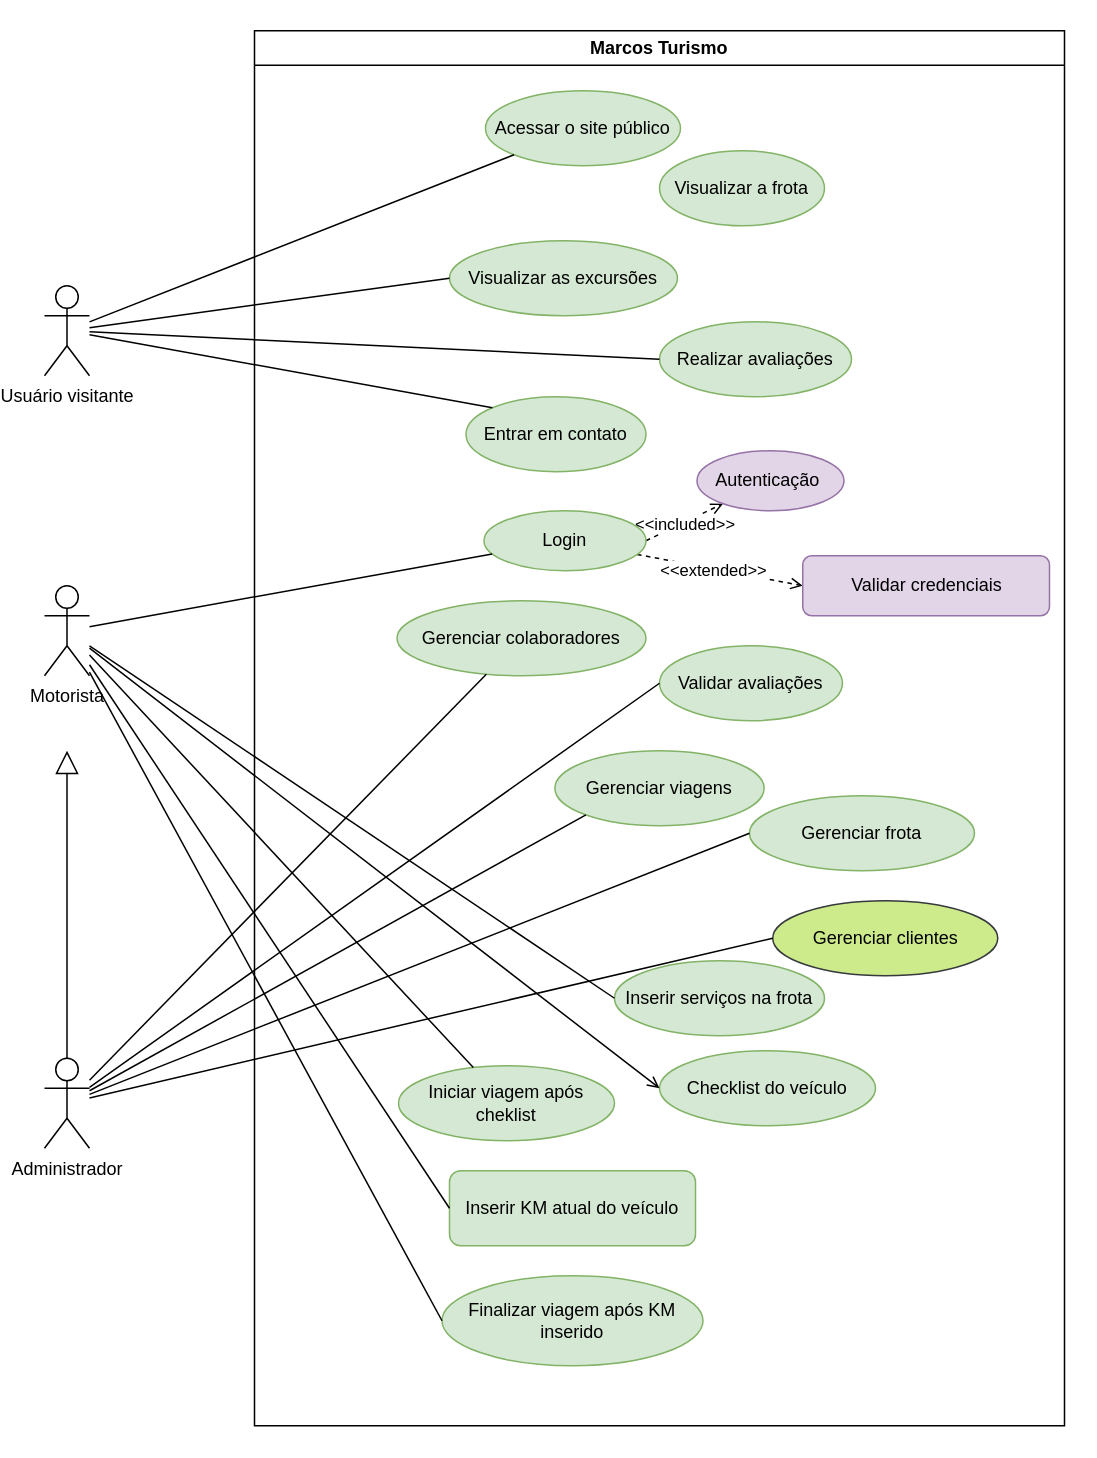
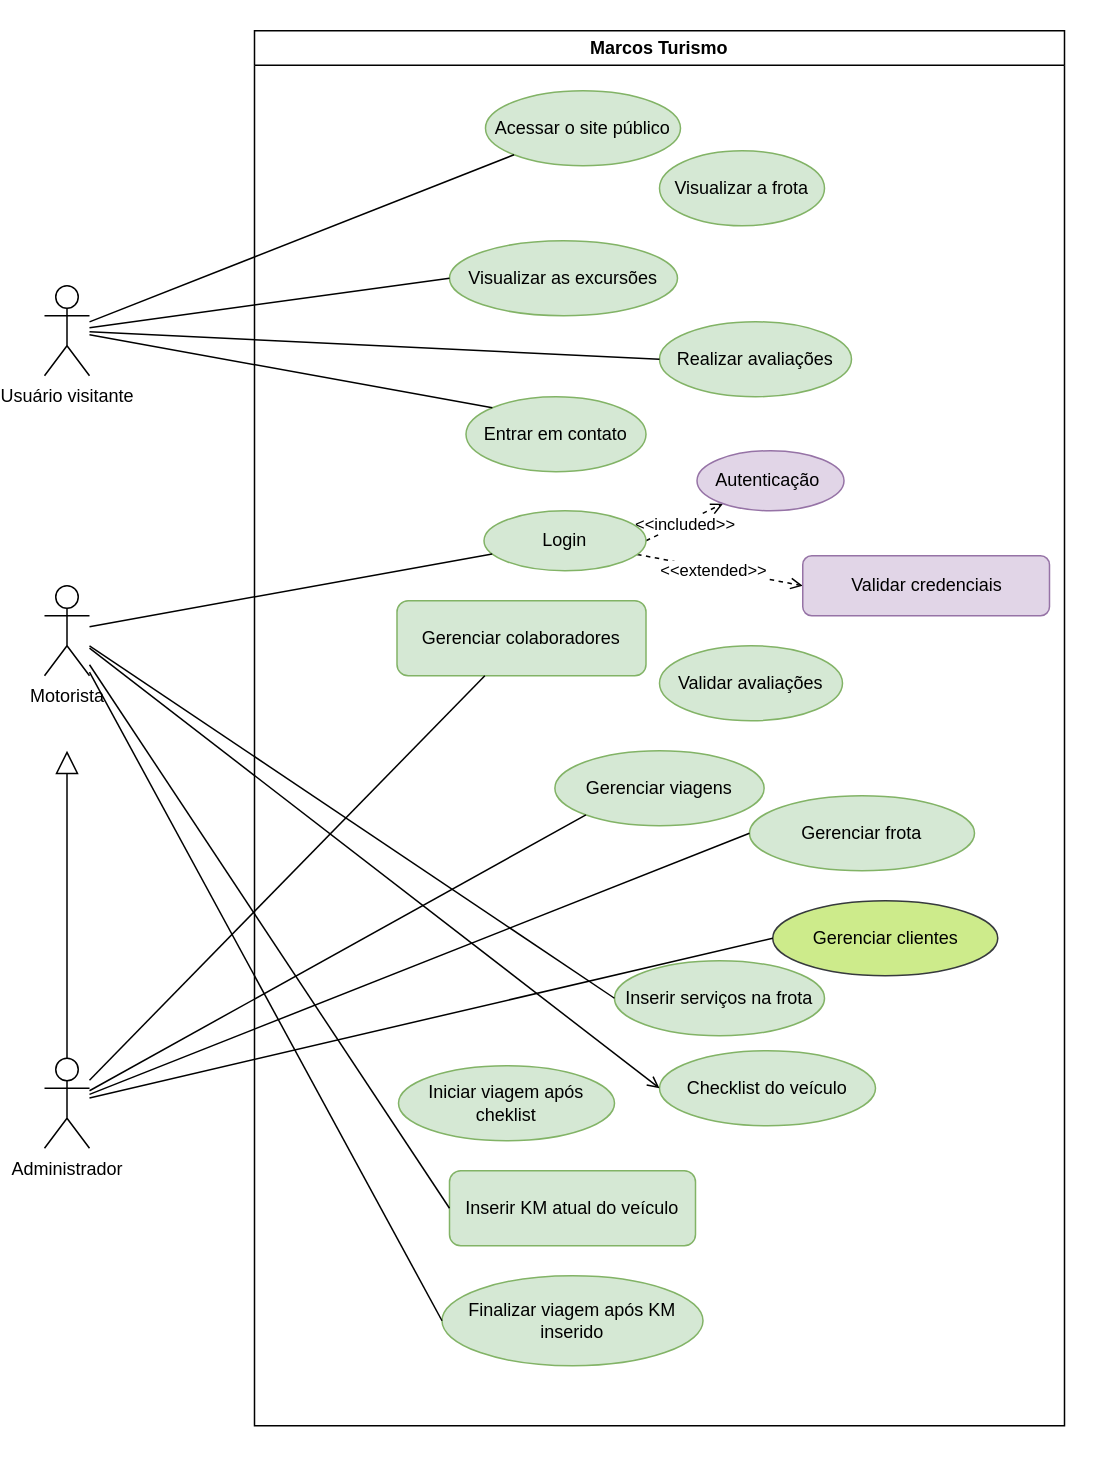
(521, 638) -> (521, 638)
(281, 861) -> none
(374, 885) -> none
